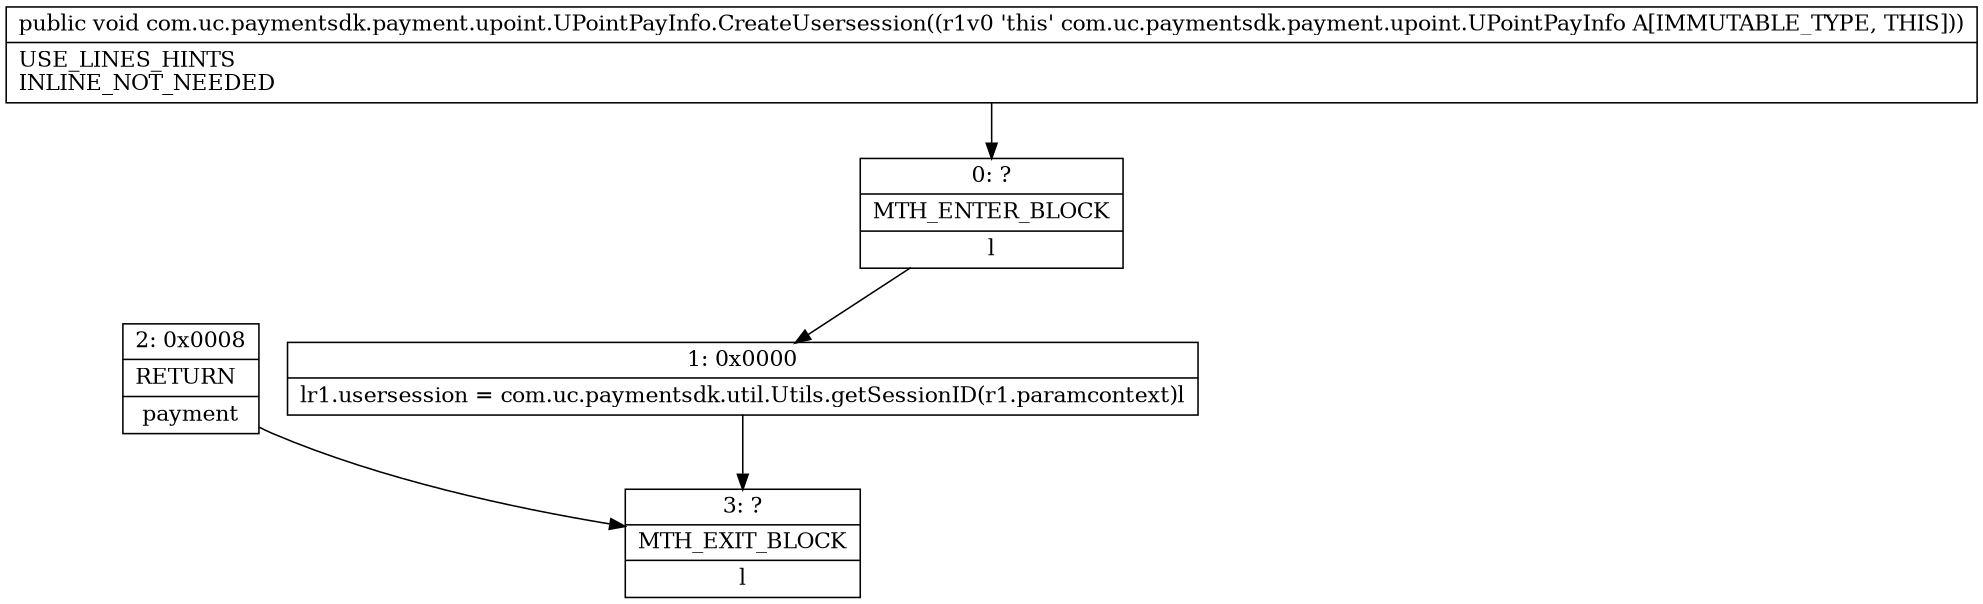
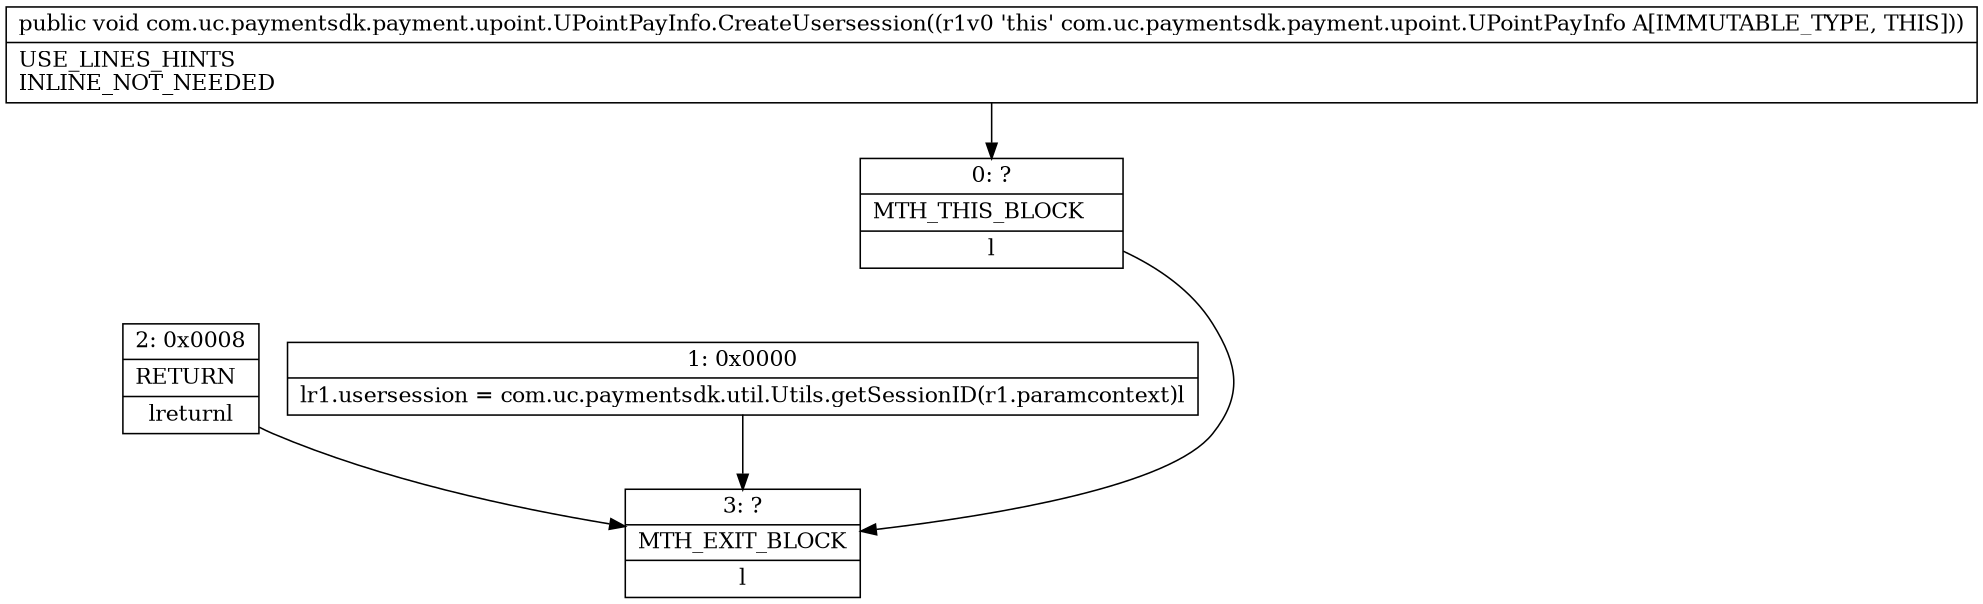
(992, 212) -> (979, 212)
(859, 301) -> (1164, 466)
(191, 414) -> (191, 414)
